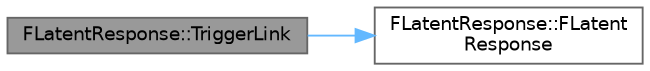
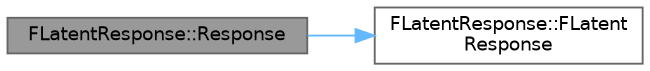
(157, 36) -> (157, 36)
